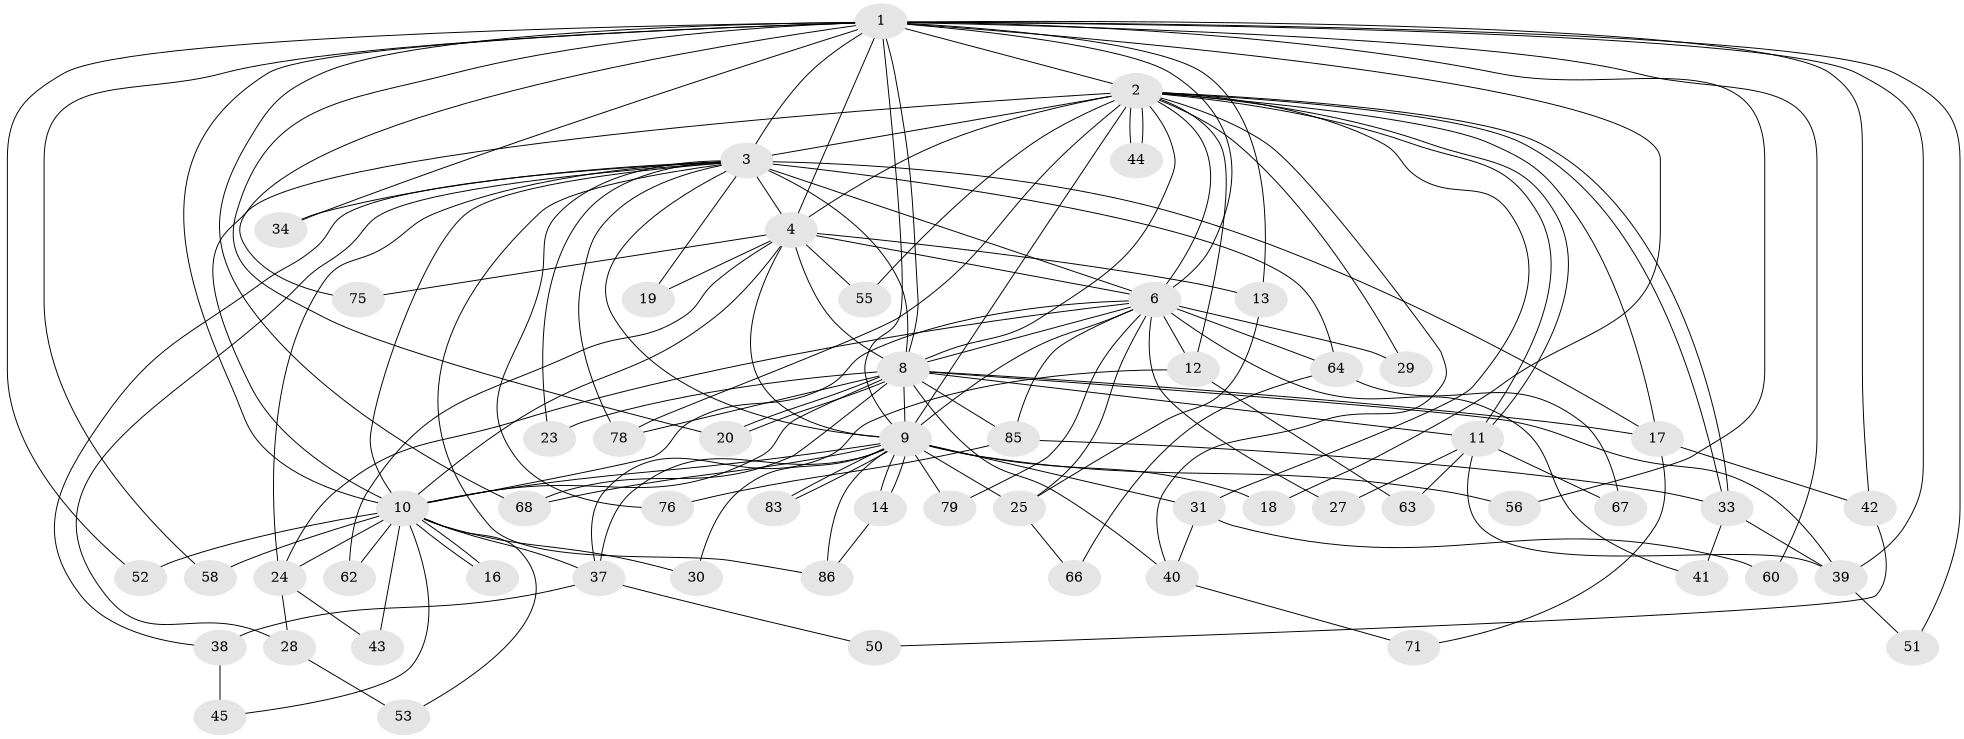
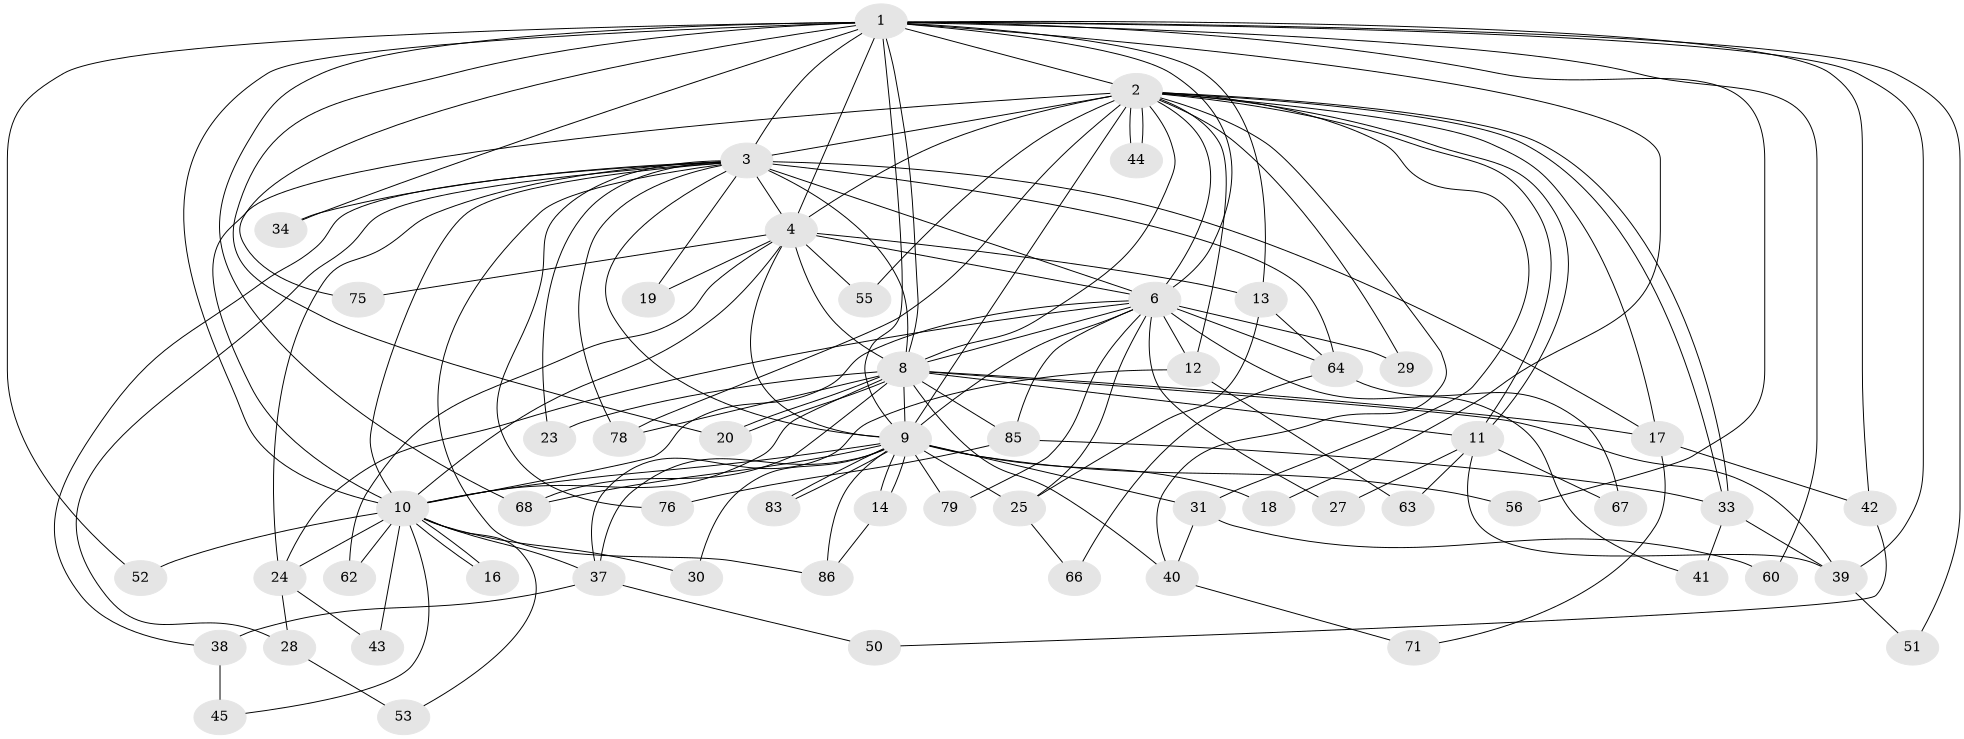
none -> (1308, 343)
(210, 578) -> none
